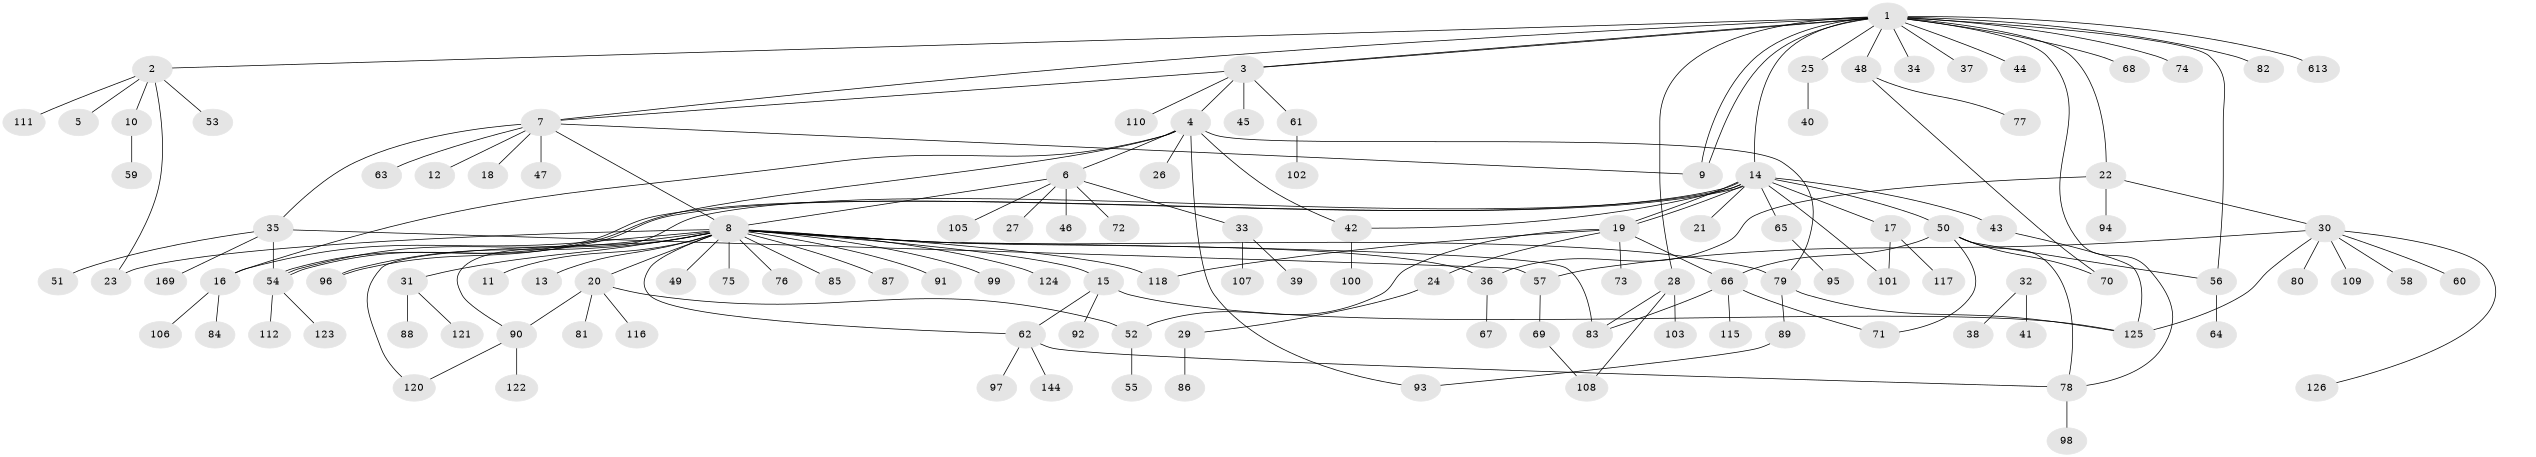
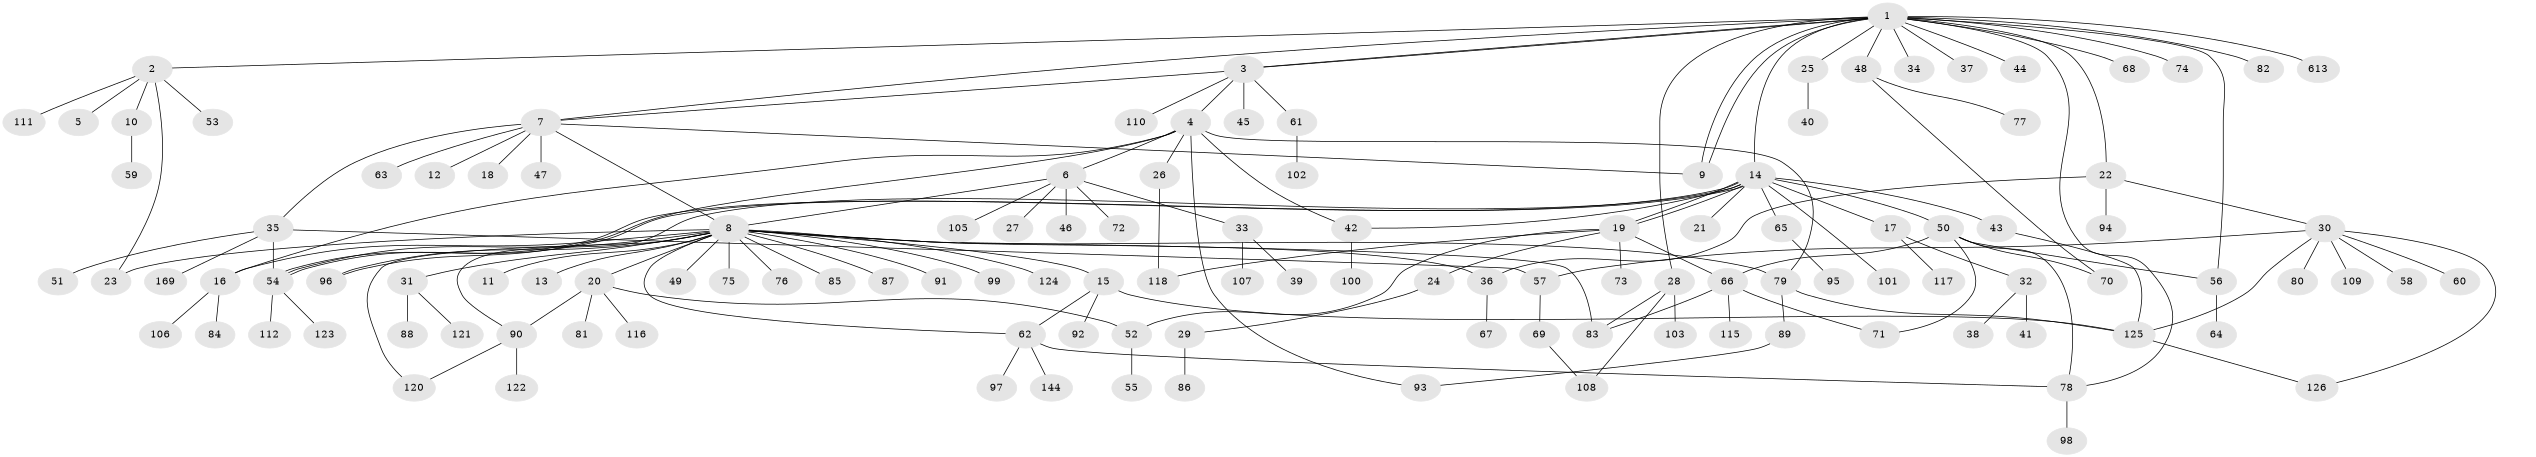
(947, 244) -> (1159, 229)
(1890, 255) -> (1957, 257)
none -> (2225, 361)
